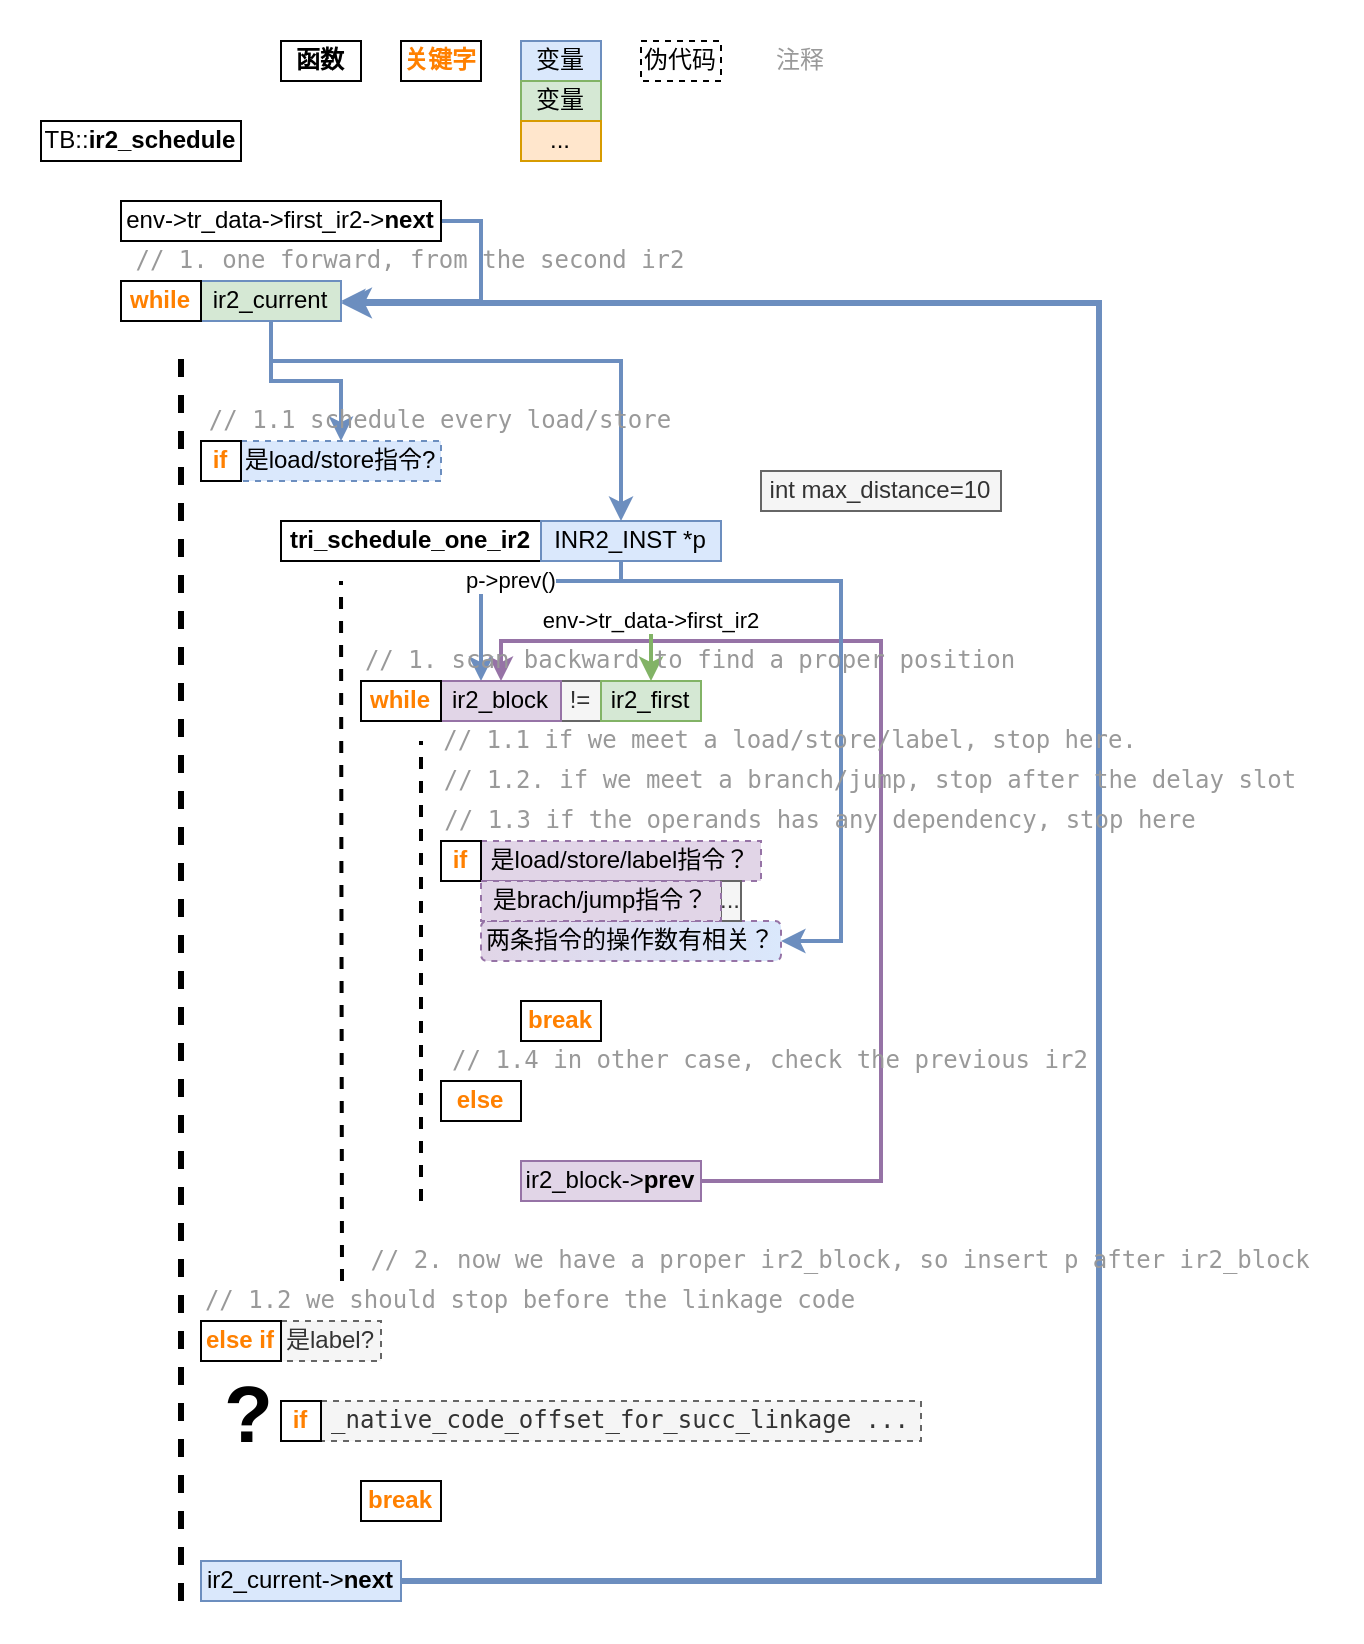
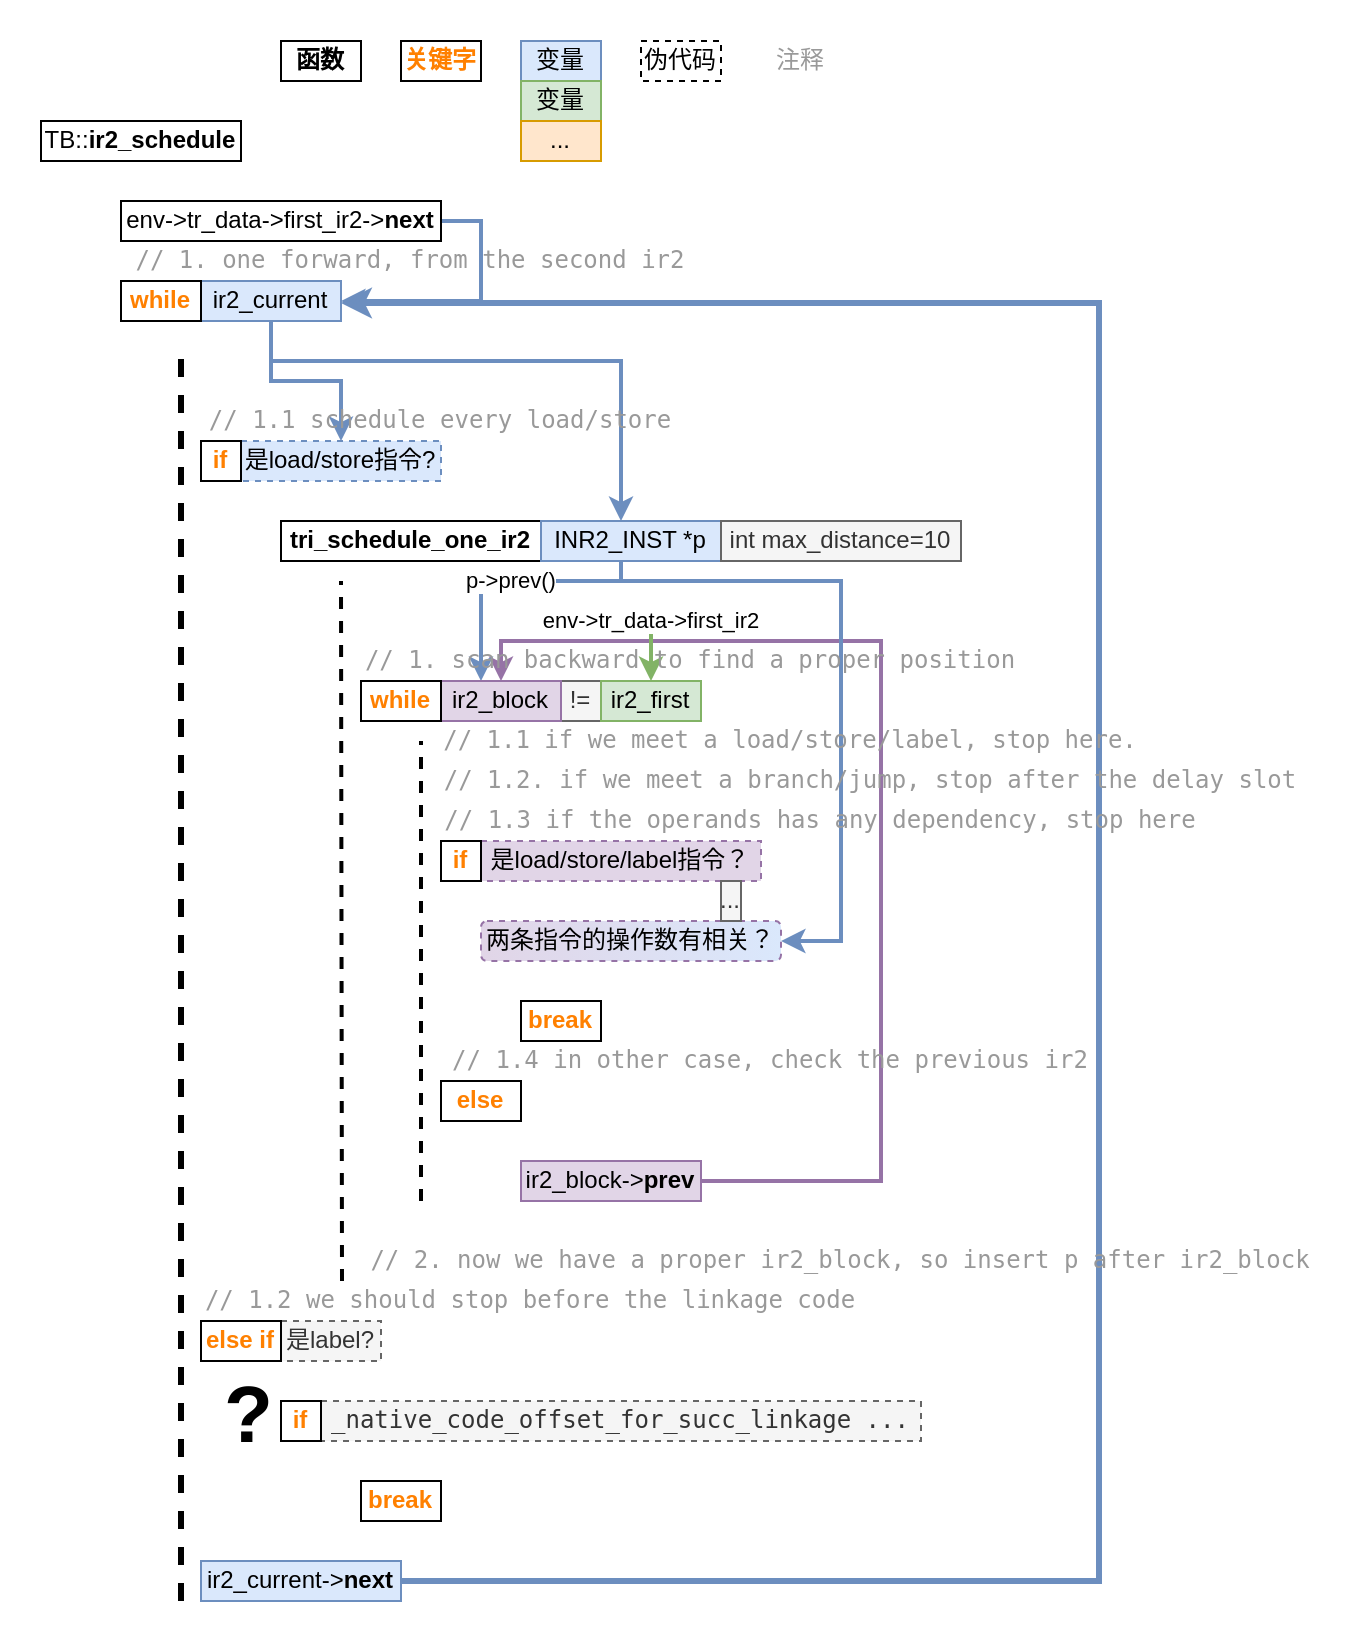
(271, 301) -> (271, 301)
(881, 491) -> (841, 541)
(601, 901) -> none
